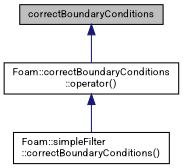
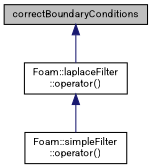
(91, 78) -> (76, 78)
(91, 148) -> (76, 148)
